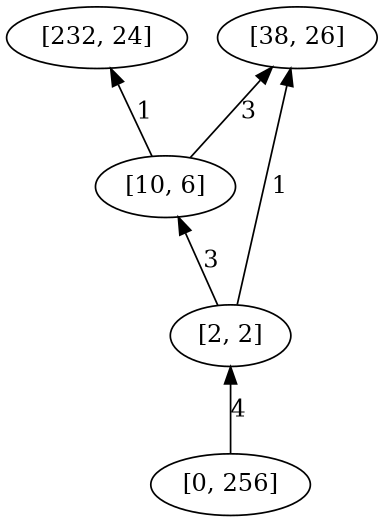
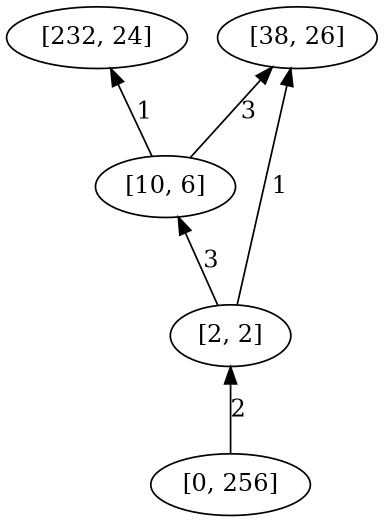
(239, 410) -> (239, 410)
